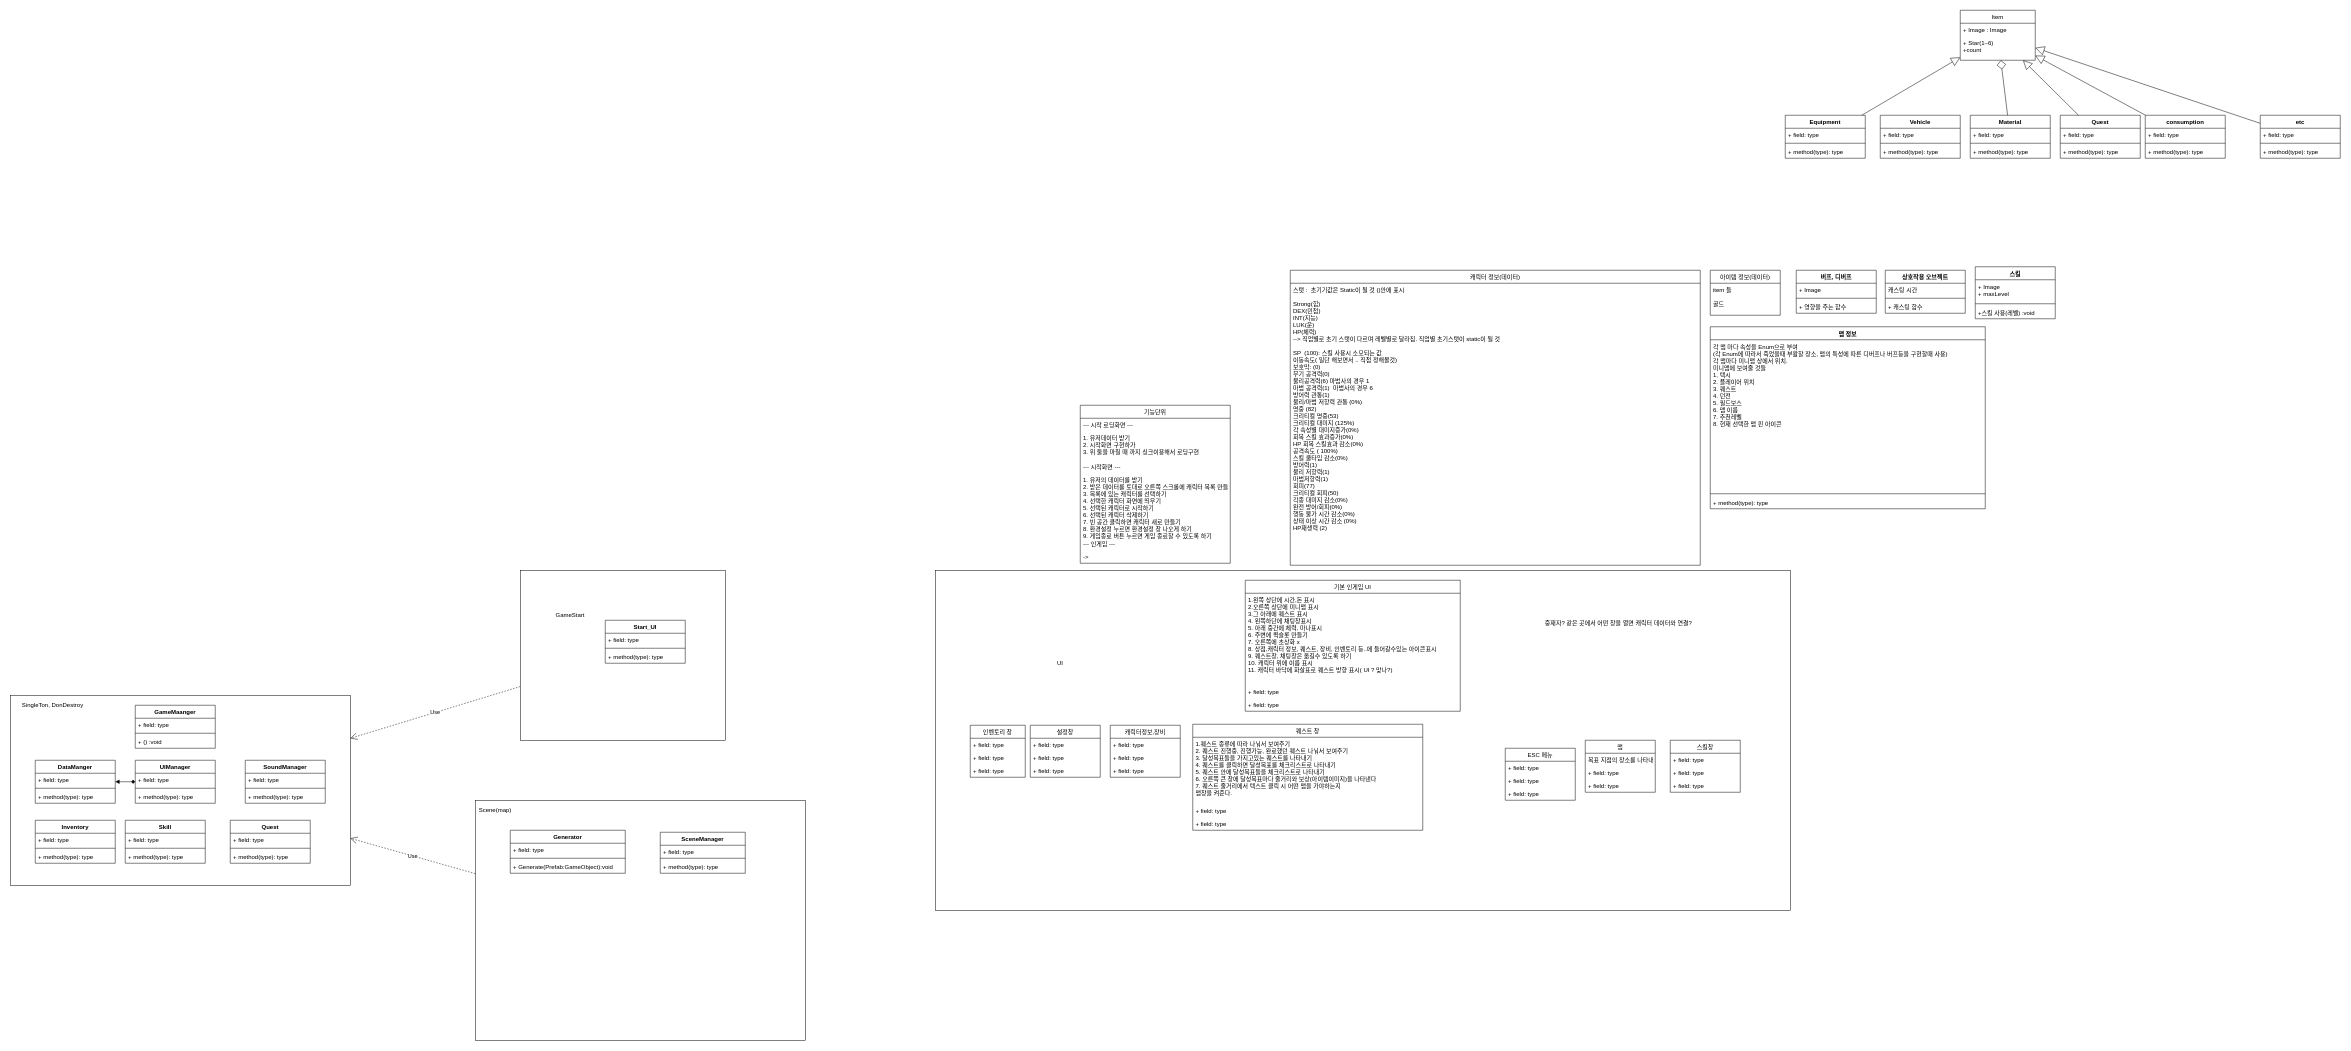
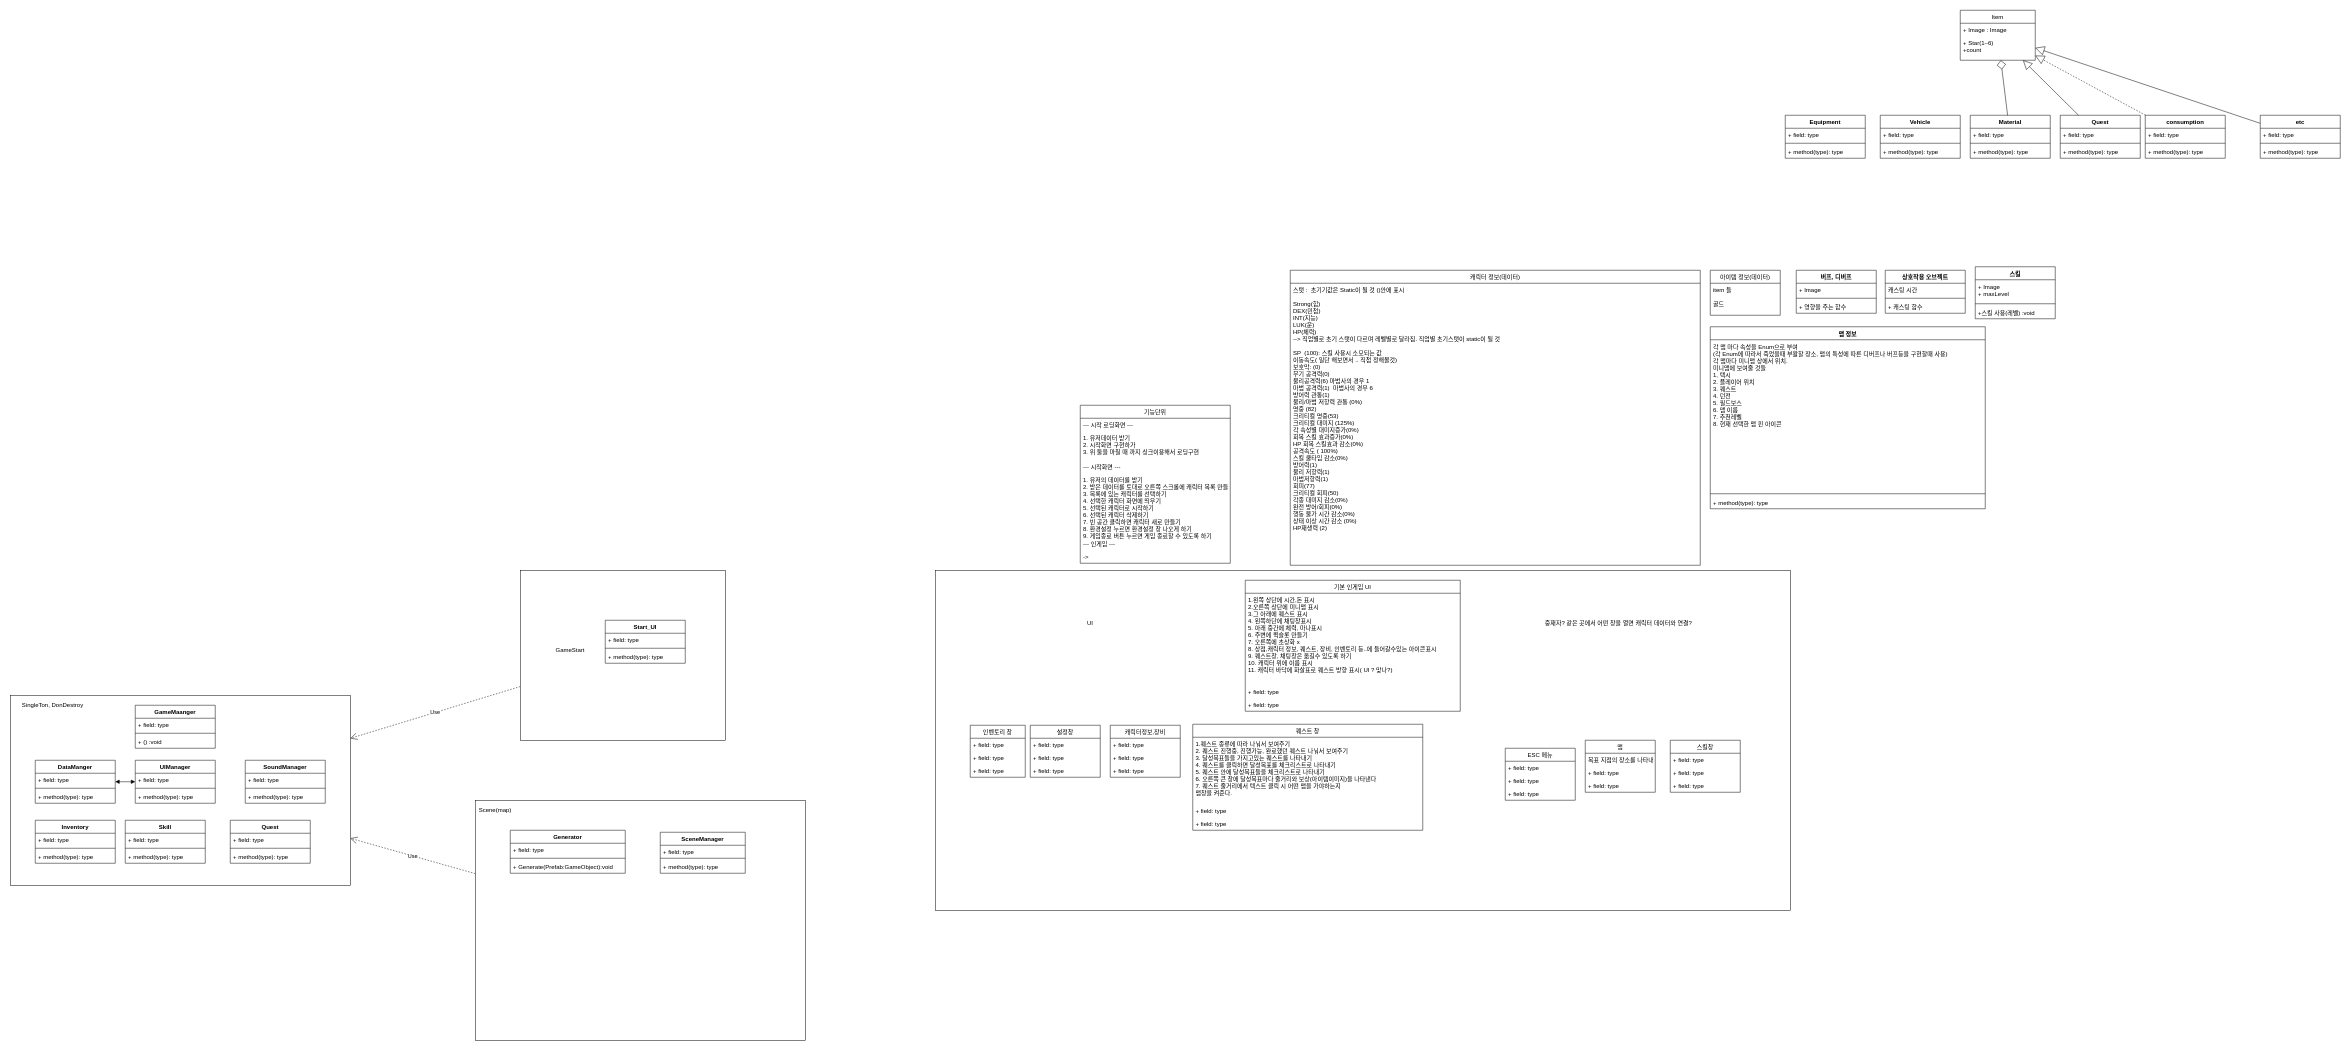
(2094, 88) -> (2094, 88)
(1907, 89) -> none
(570, 615) -> (570, 650)
(1060, 663) -> (1090, 623)
(130, 782) -> (130, 782)
